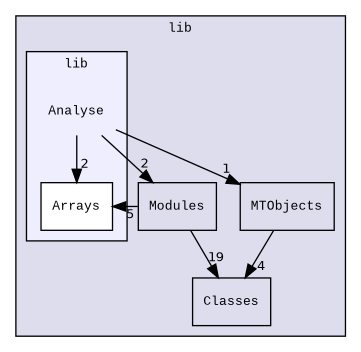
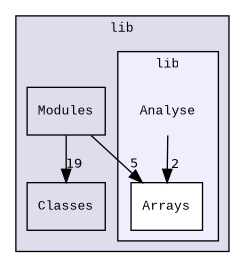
(118, 151) -> none
(287, 206) -> none
